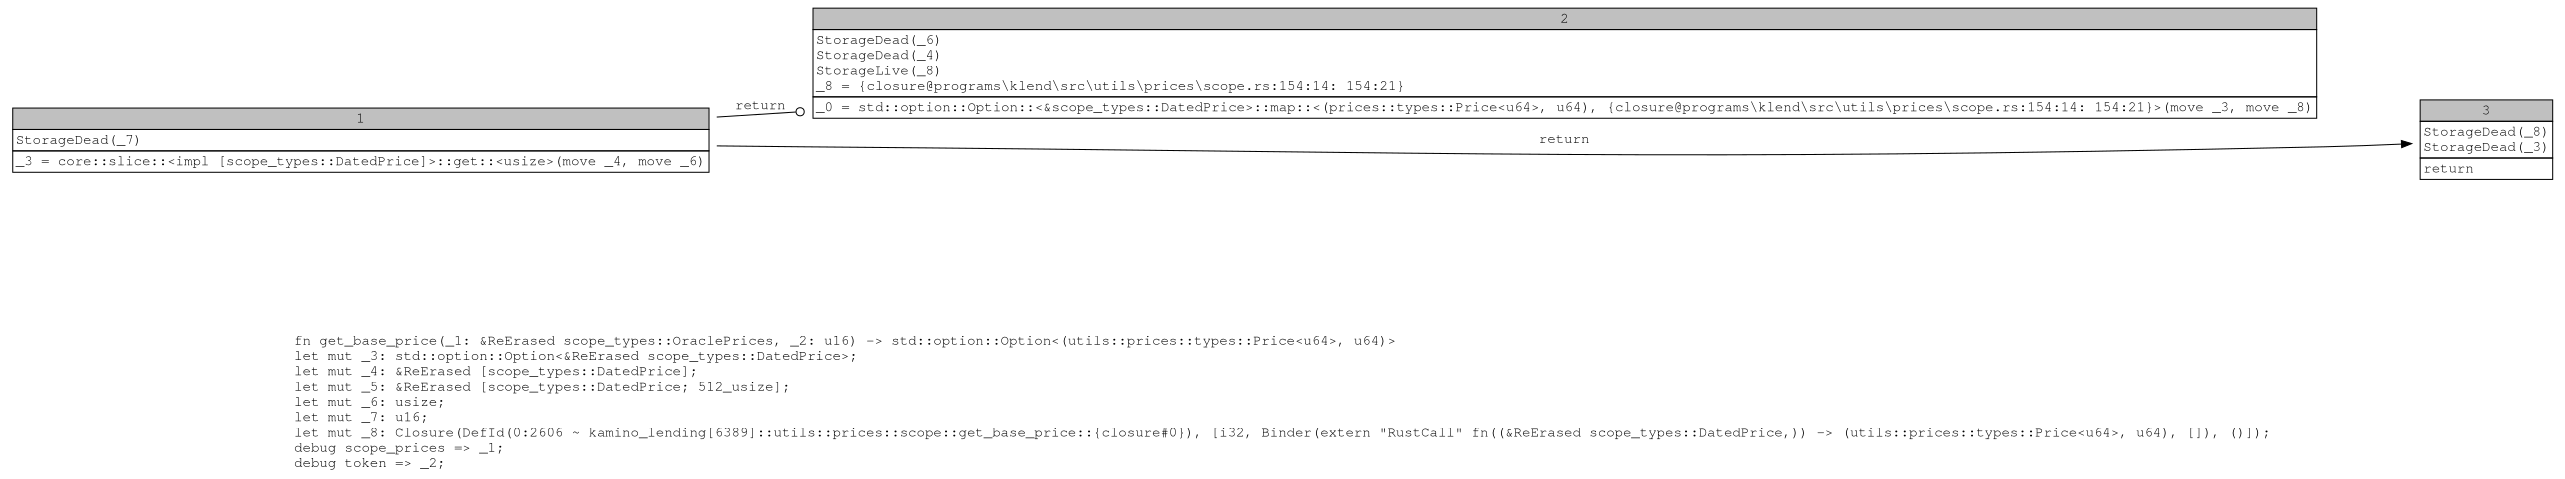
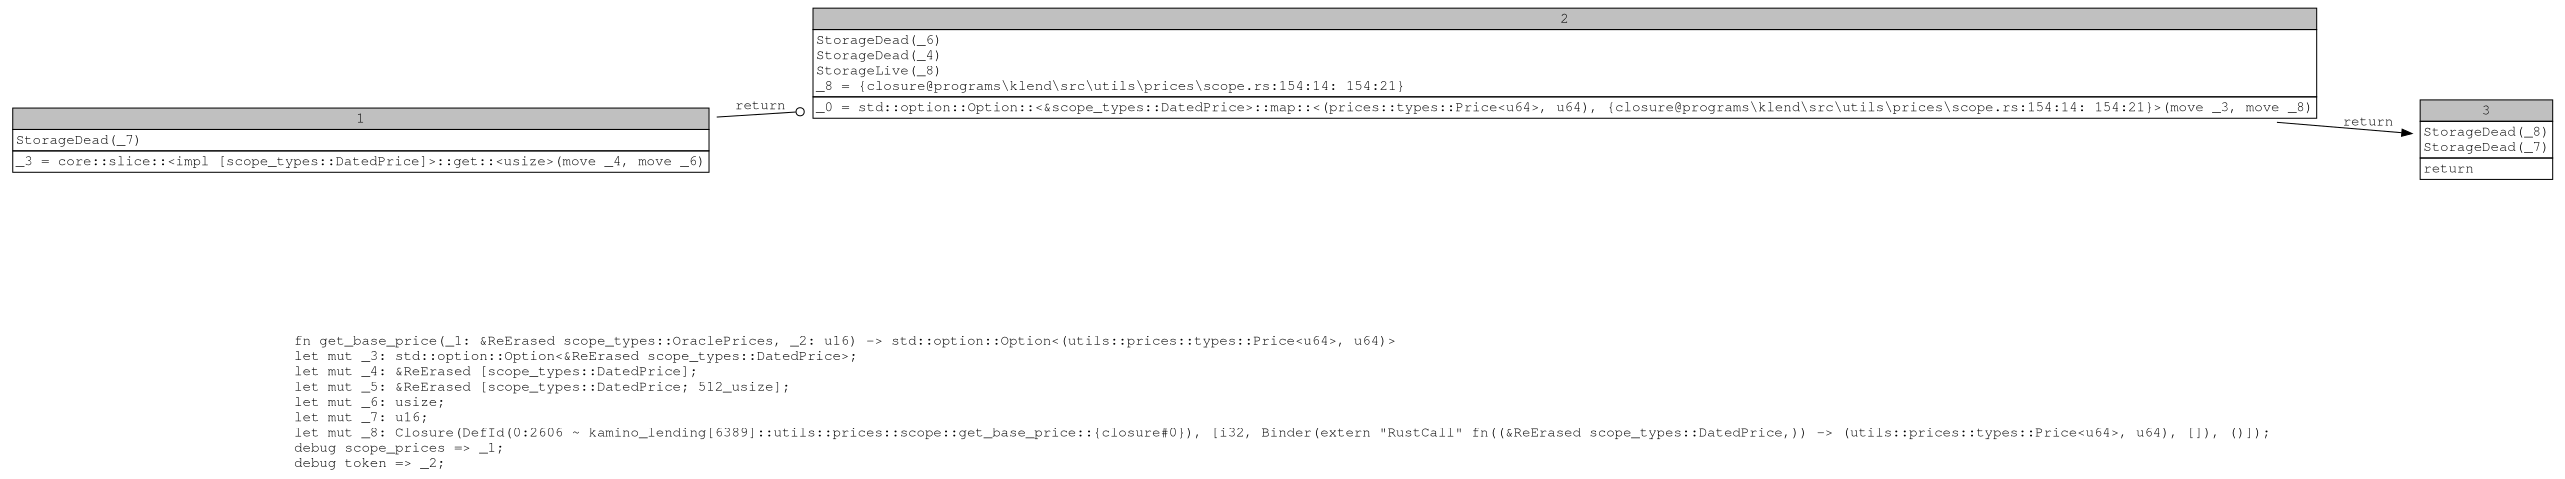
(2486, 147) -> (2486, 147)
(1559, 154) -> (2339, 128)
